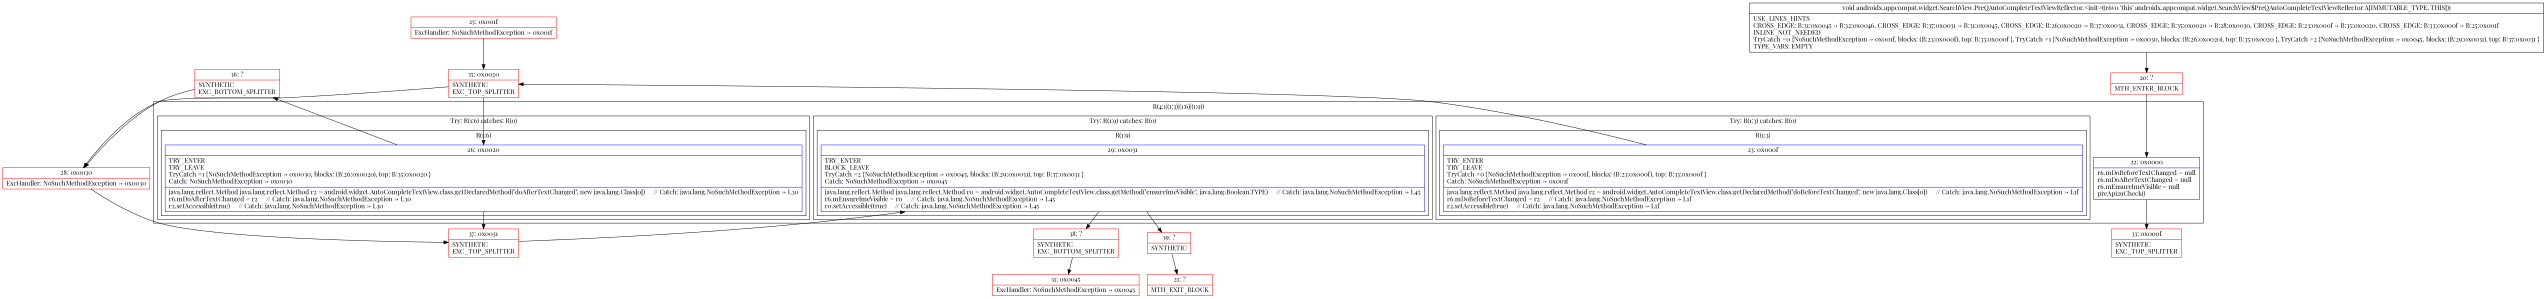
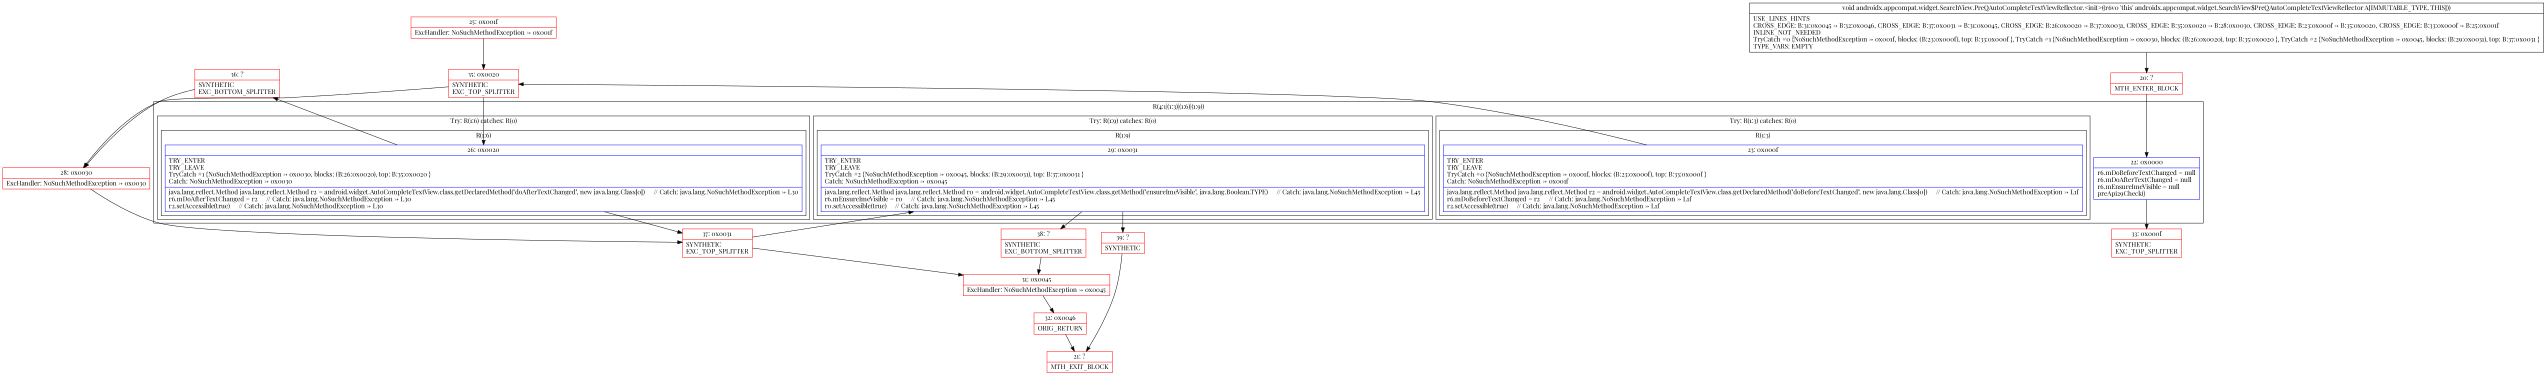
(847, 168) -> (842, 168)
none -> (855, 261)
none -> (1060, 324)
